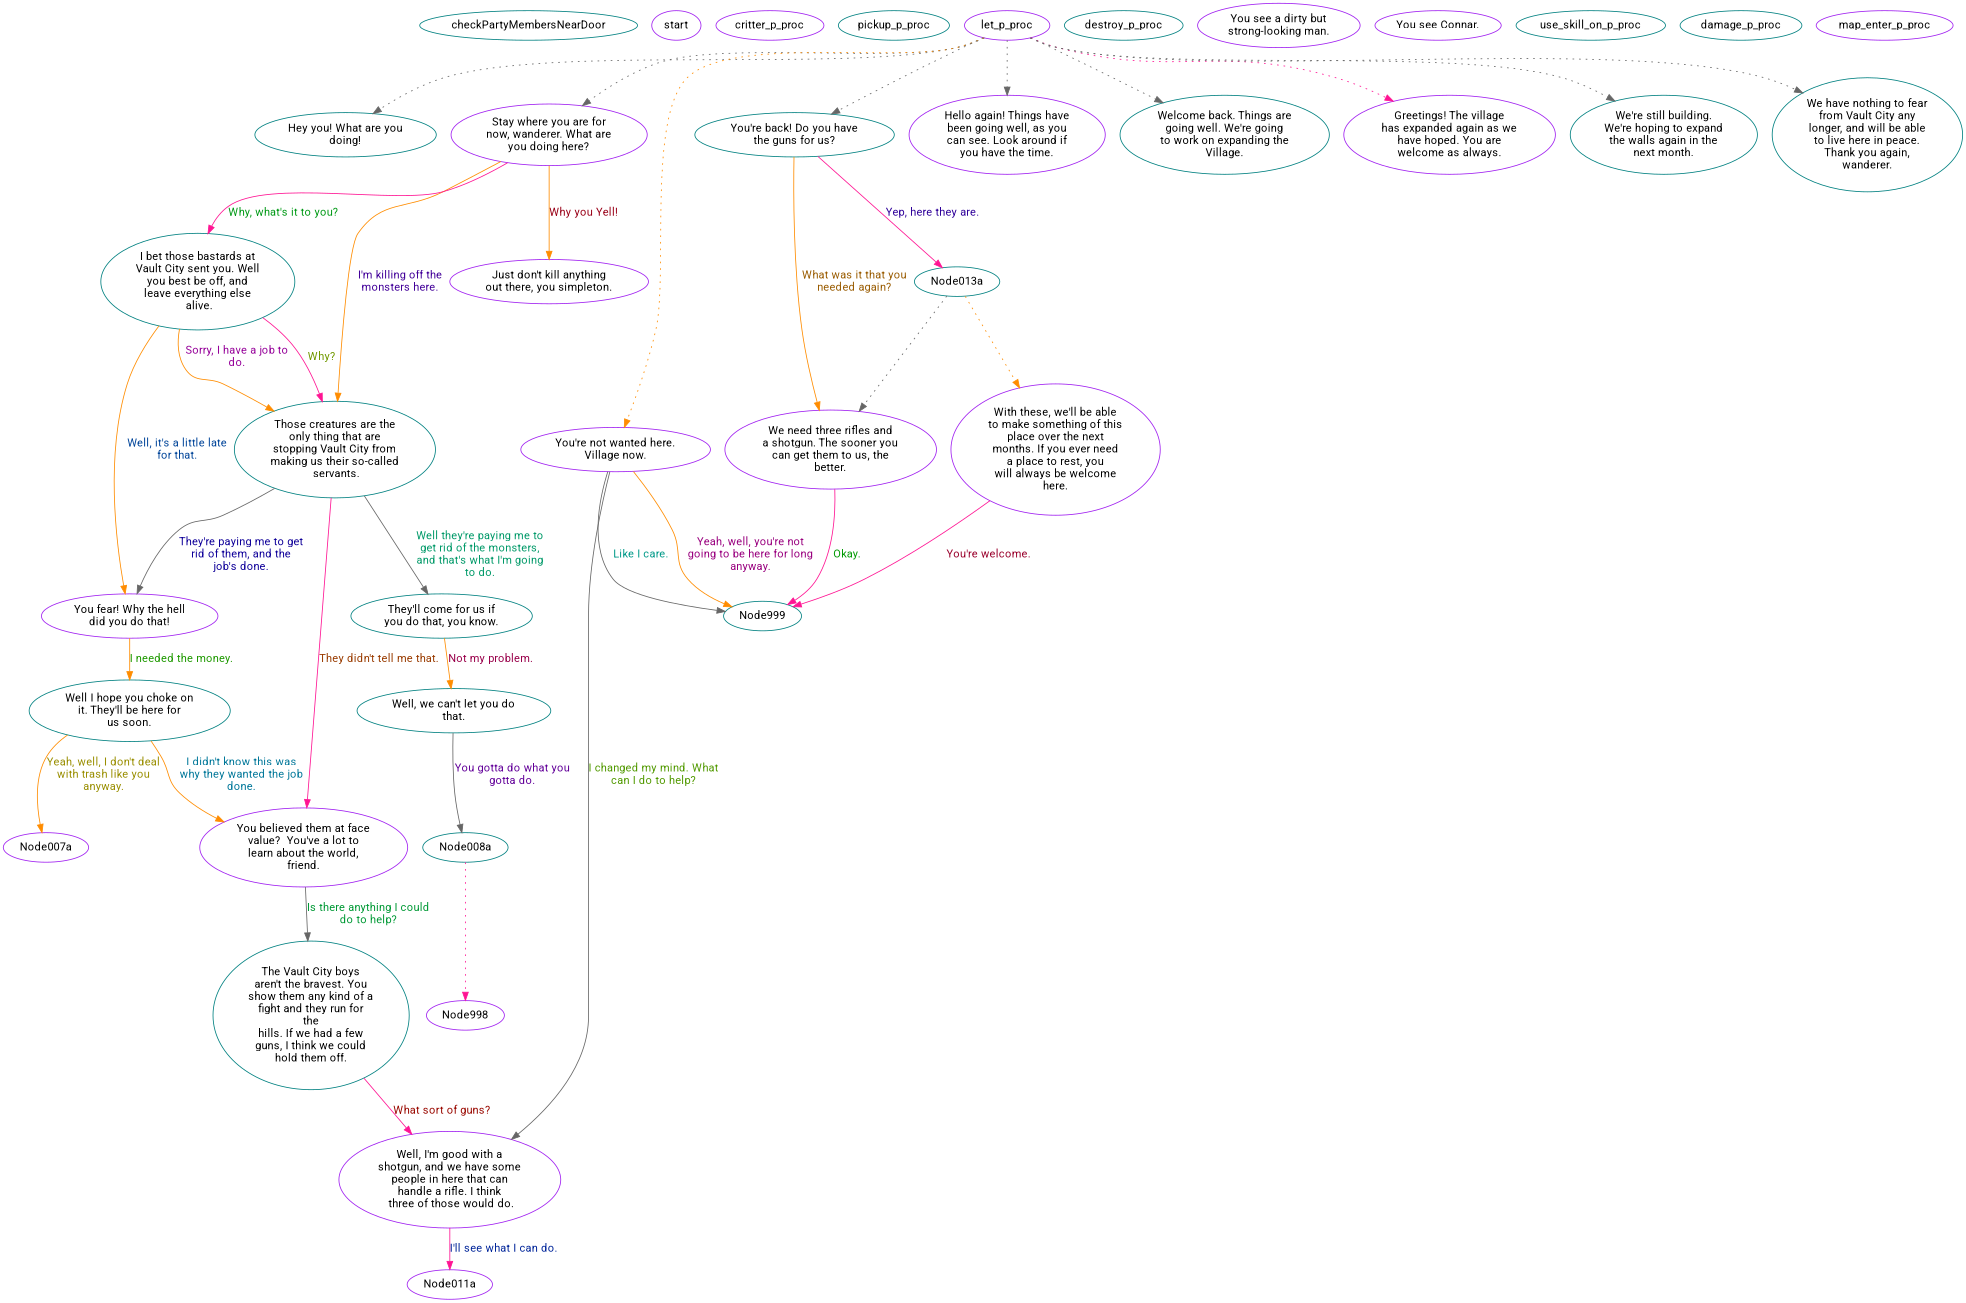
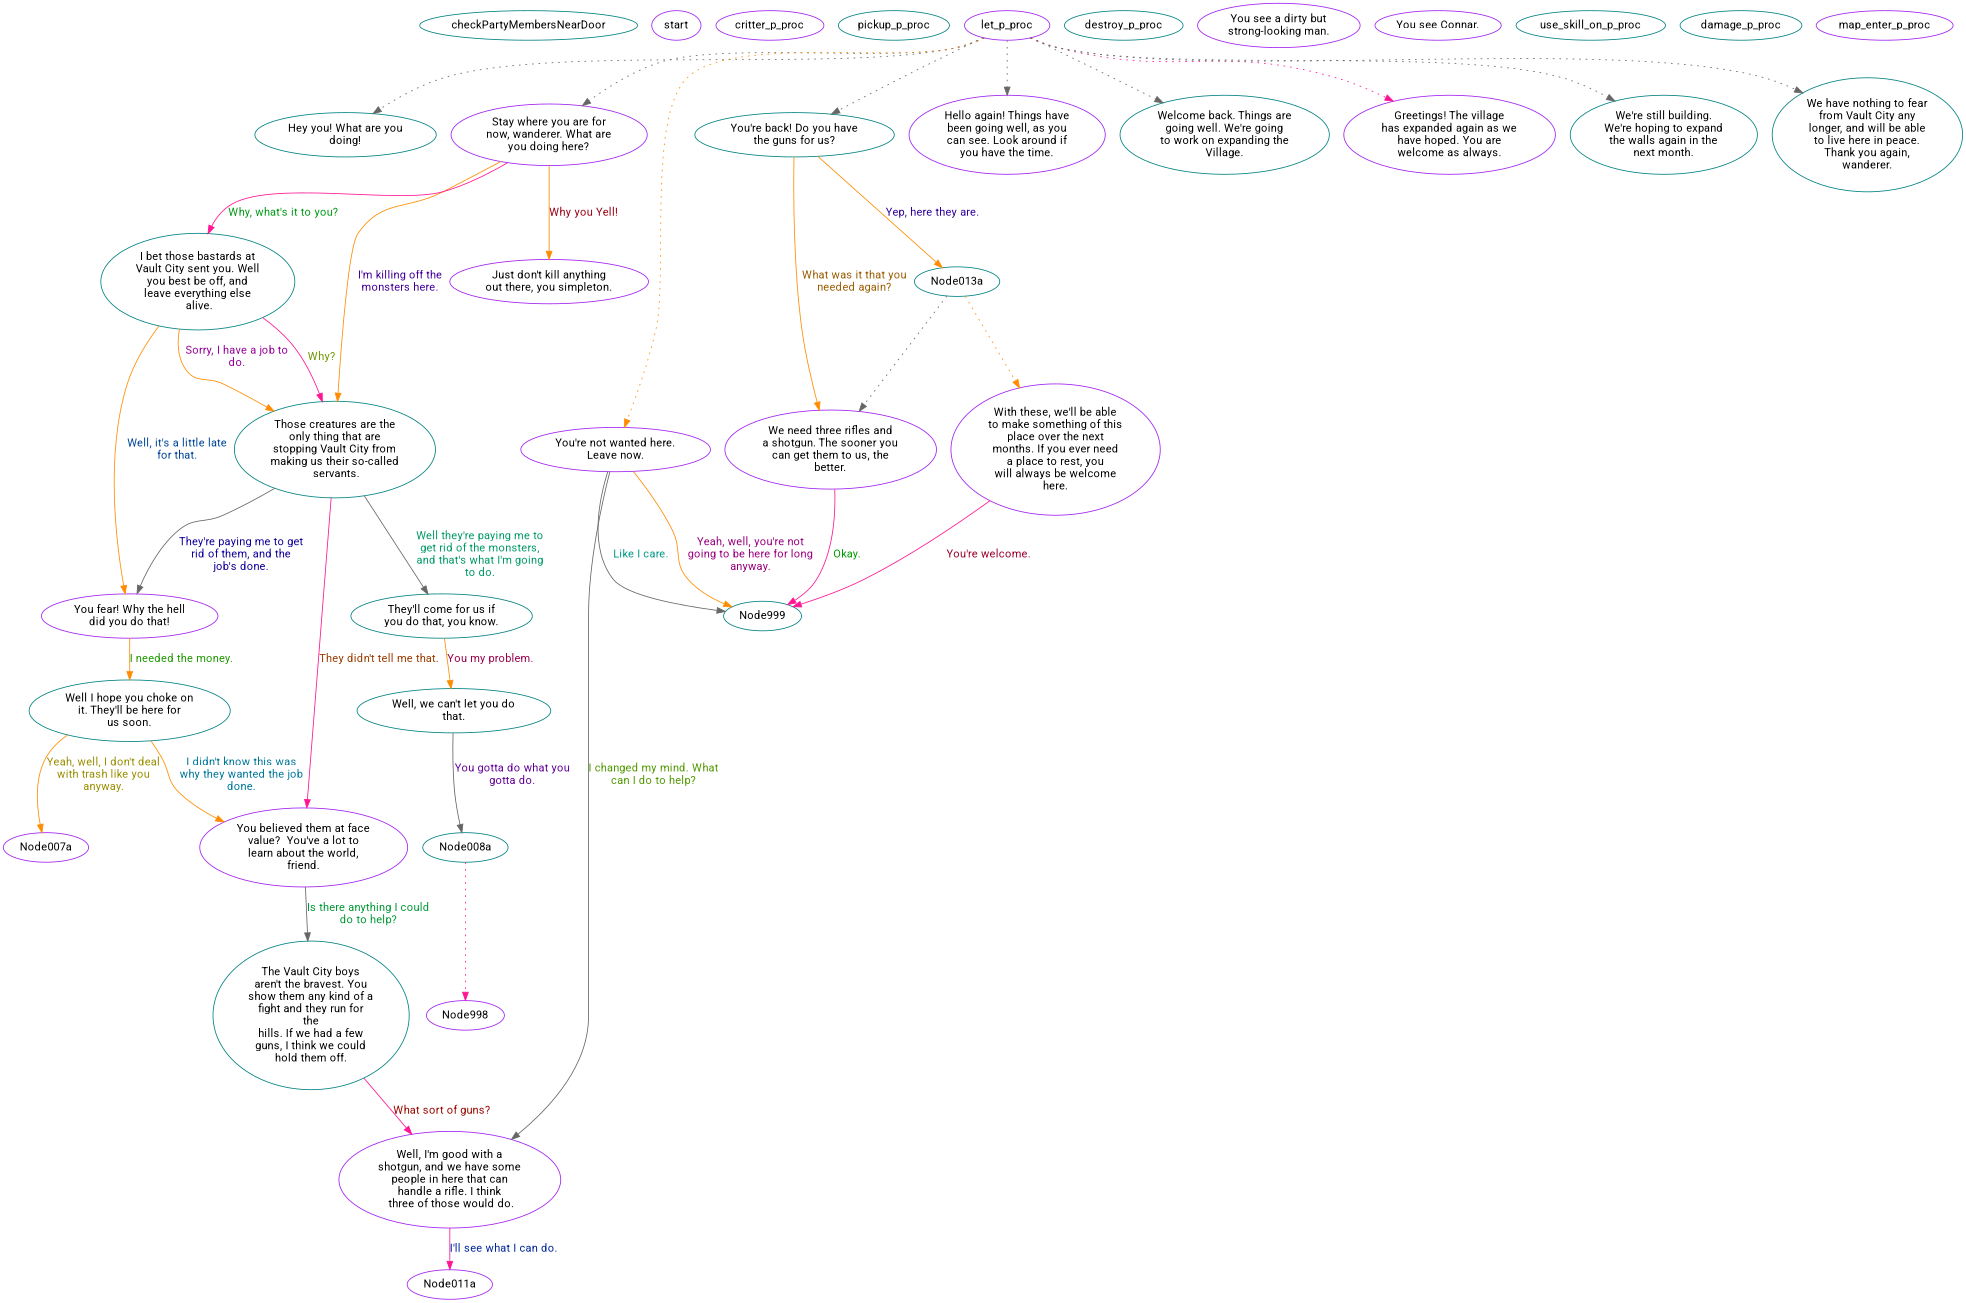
(877, 209) -> (877, 209)
(616, 450) -> (616, 450)
(491, 659) -> (491, 659)
